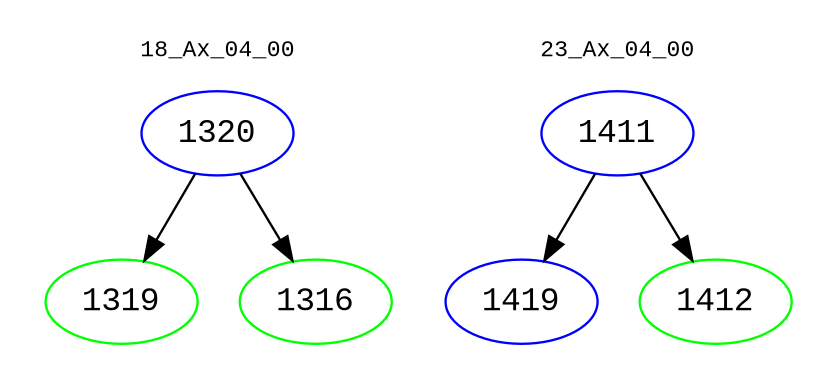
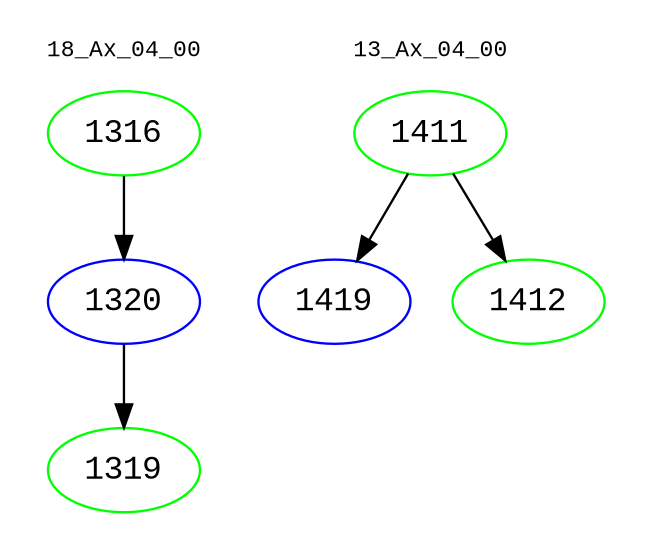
(619, 50) -> (432, 50)
(617, 133) -> (430, 133)
(260, 207) -> (124, 206)
